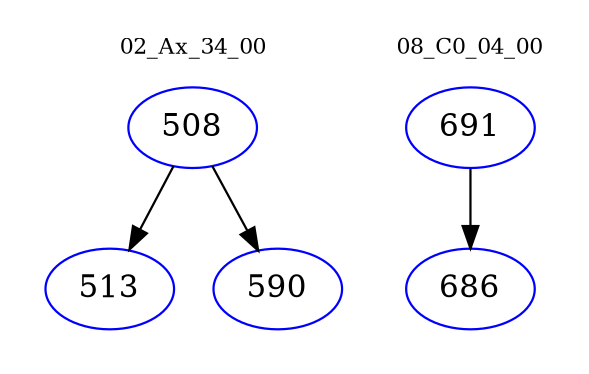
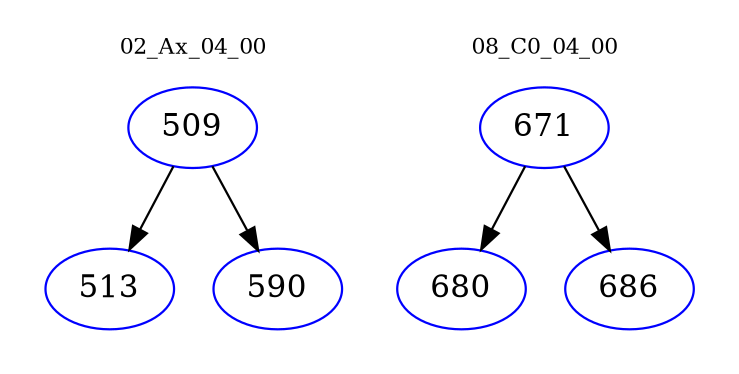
(194, 48) -> (194, 48)
(193, 128) -> (193, 128)
(470, 128) -> (544, 128)
none -> (461, 289)
